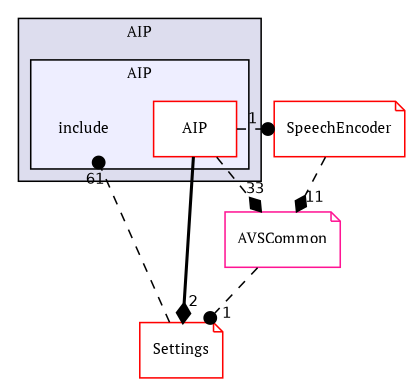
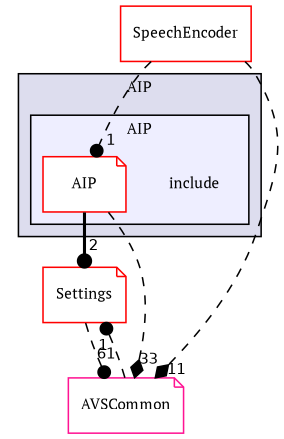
(195, 129) -> (84, 184)
(249, 129) -> (121, 101)
(339, 129) -> (186, 34)
(189, 230) -> (84, 234)
(135, 245) -> (93, 345)
